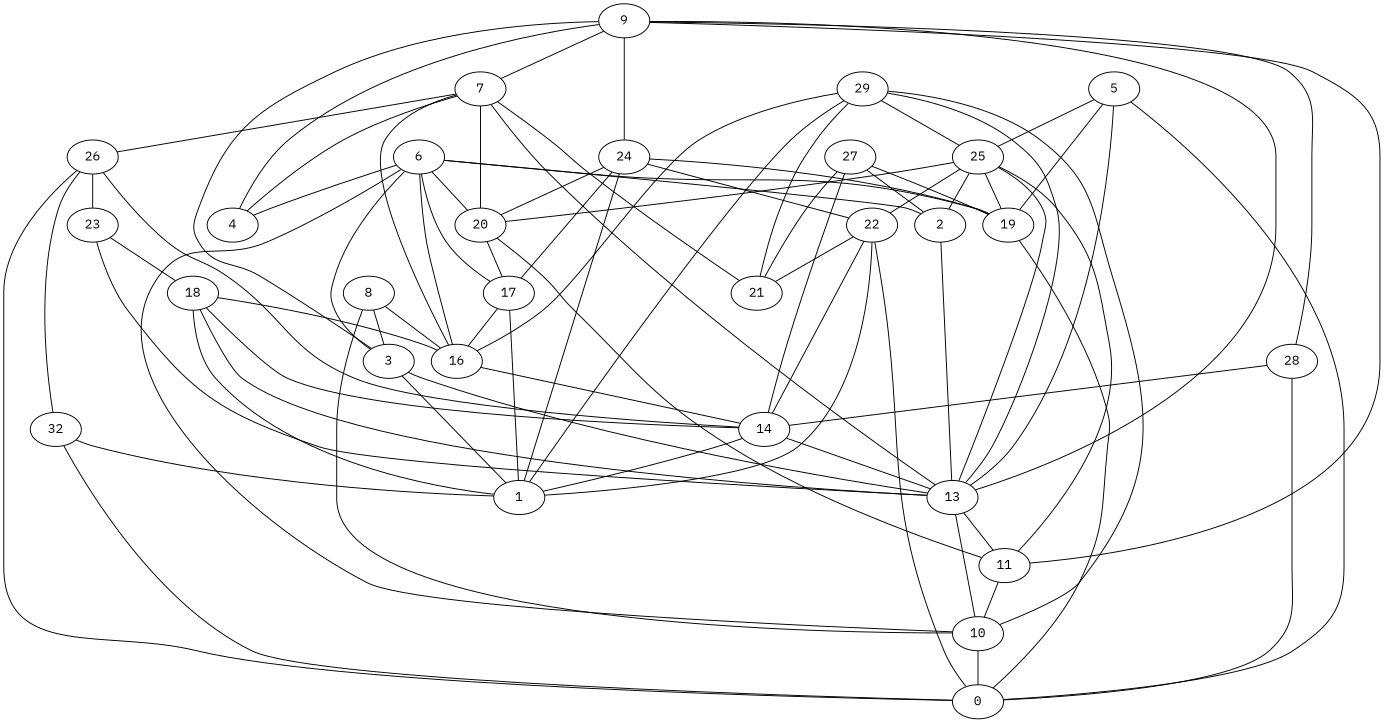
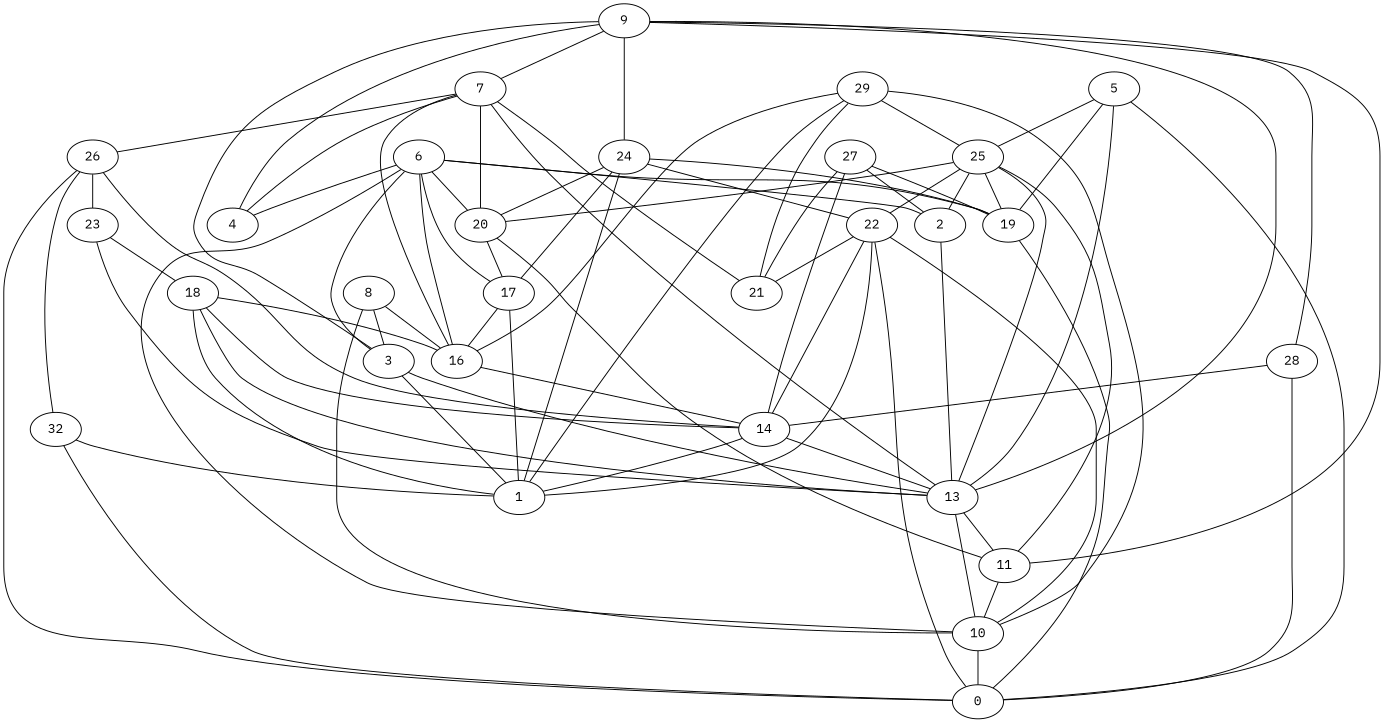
(1058, 247) -> none
none -> (1088, 404)
